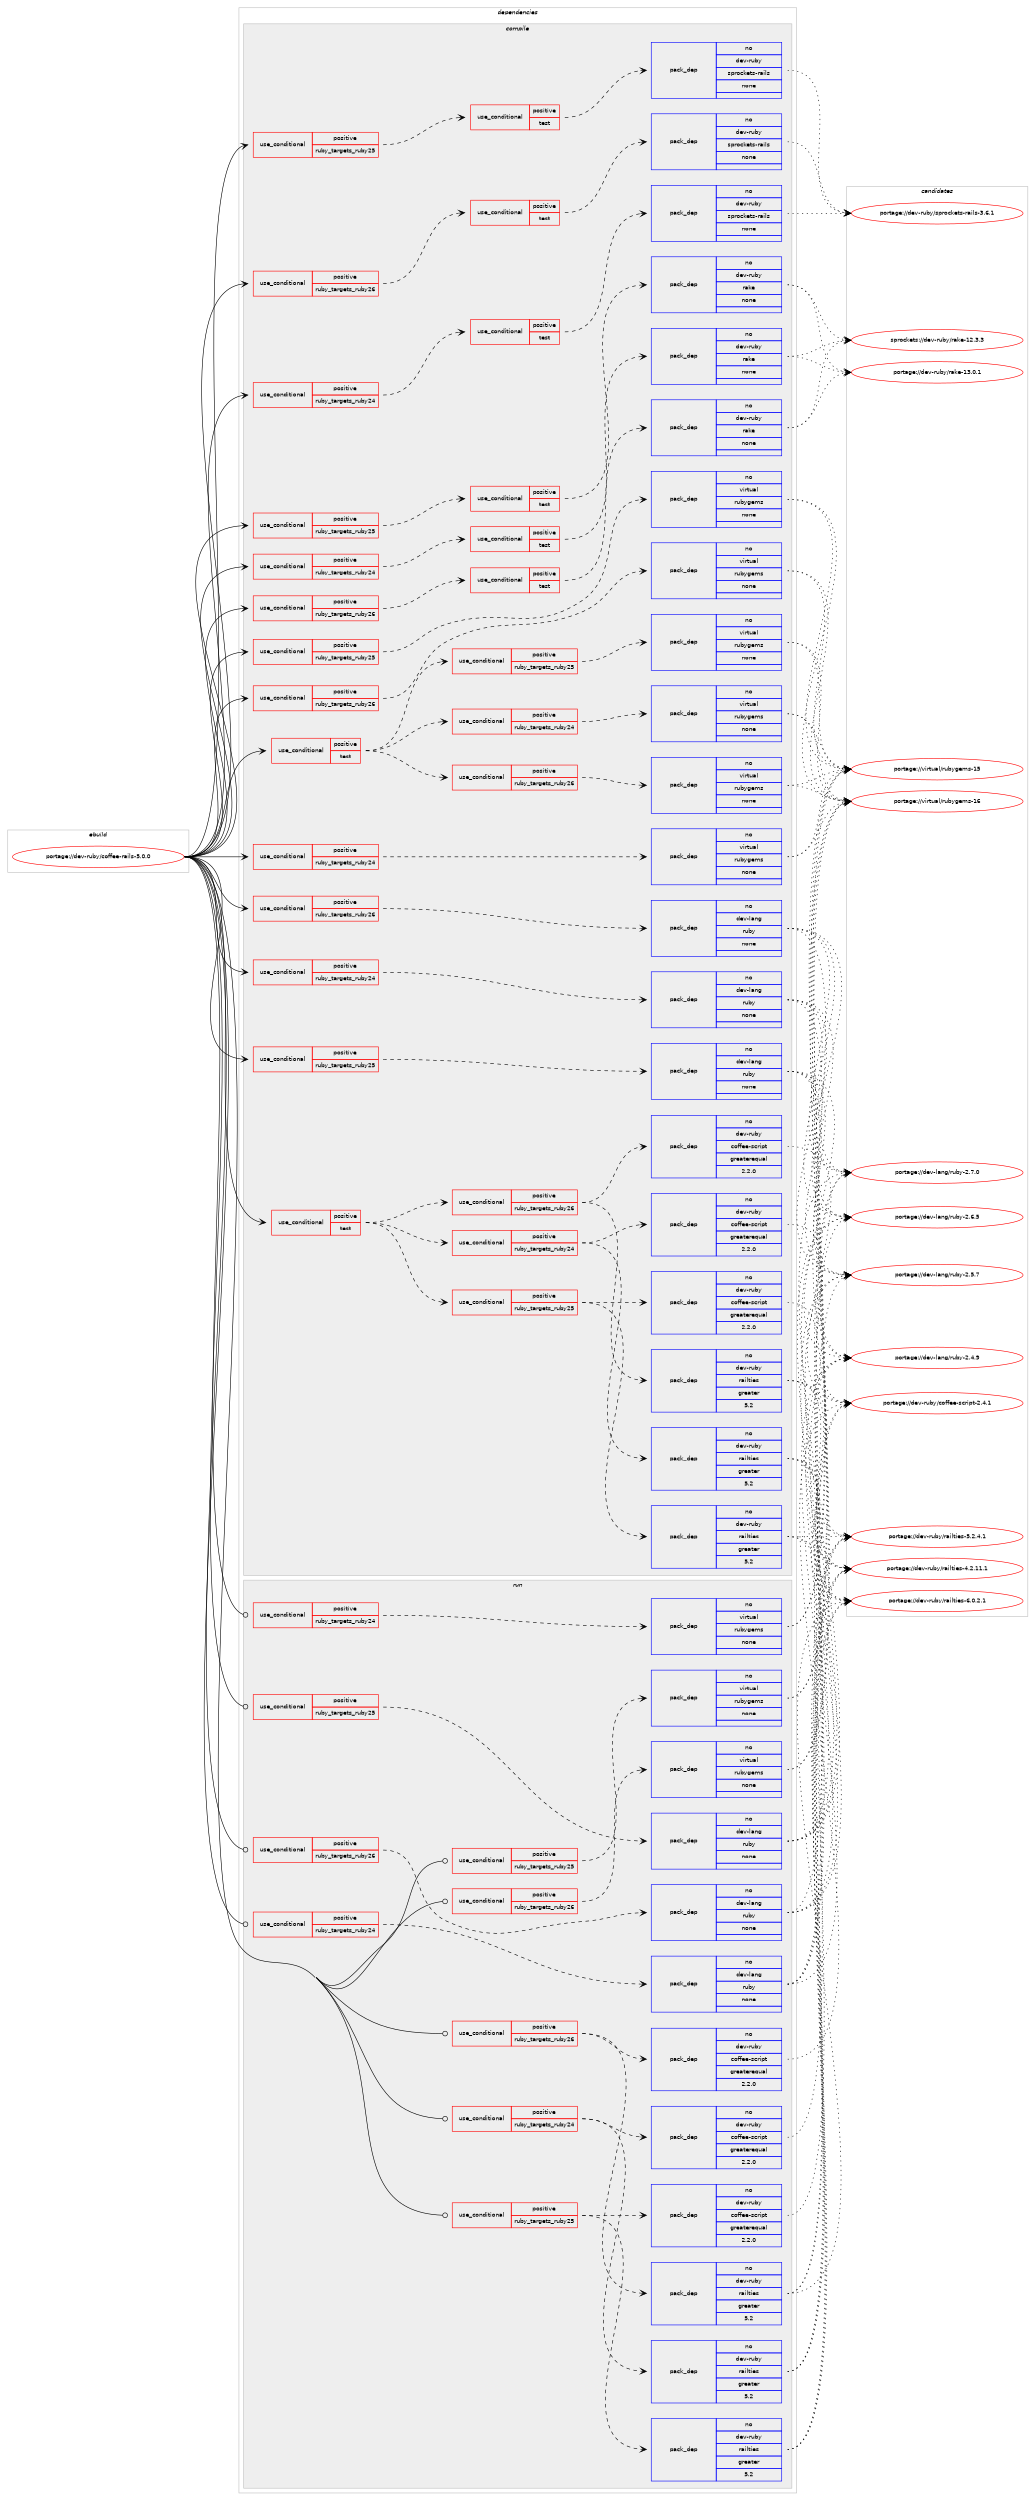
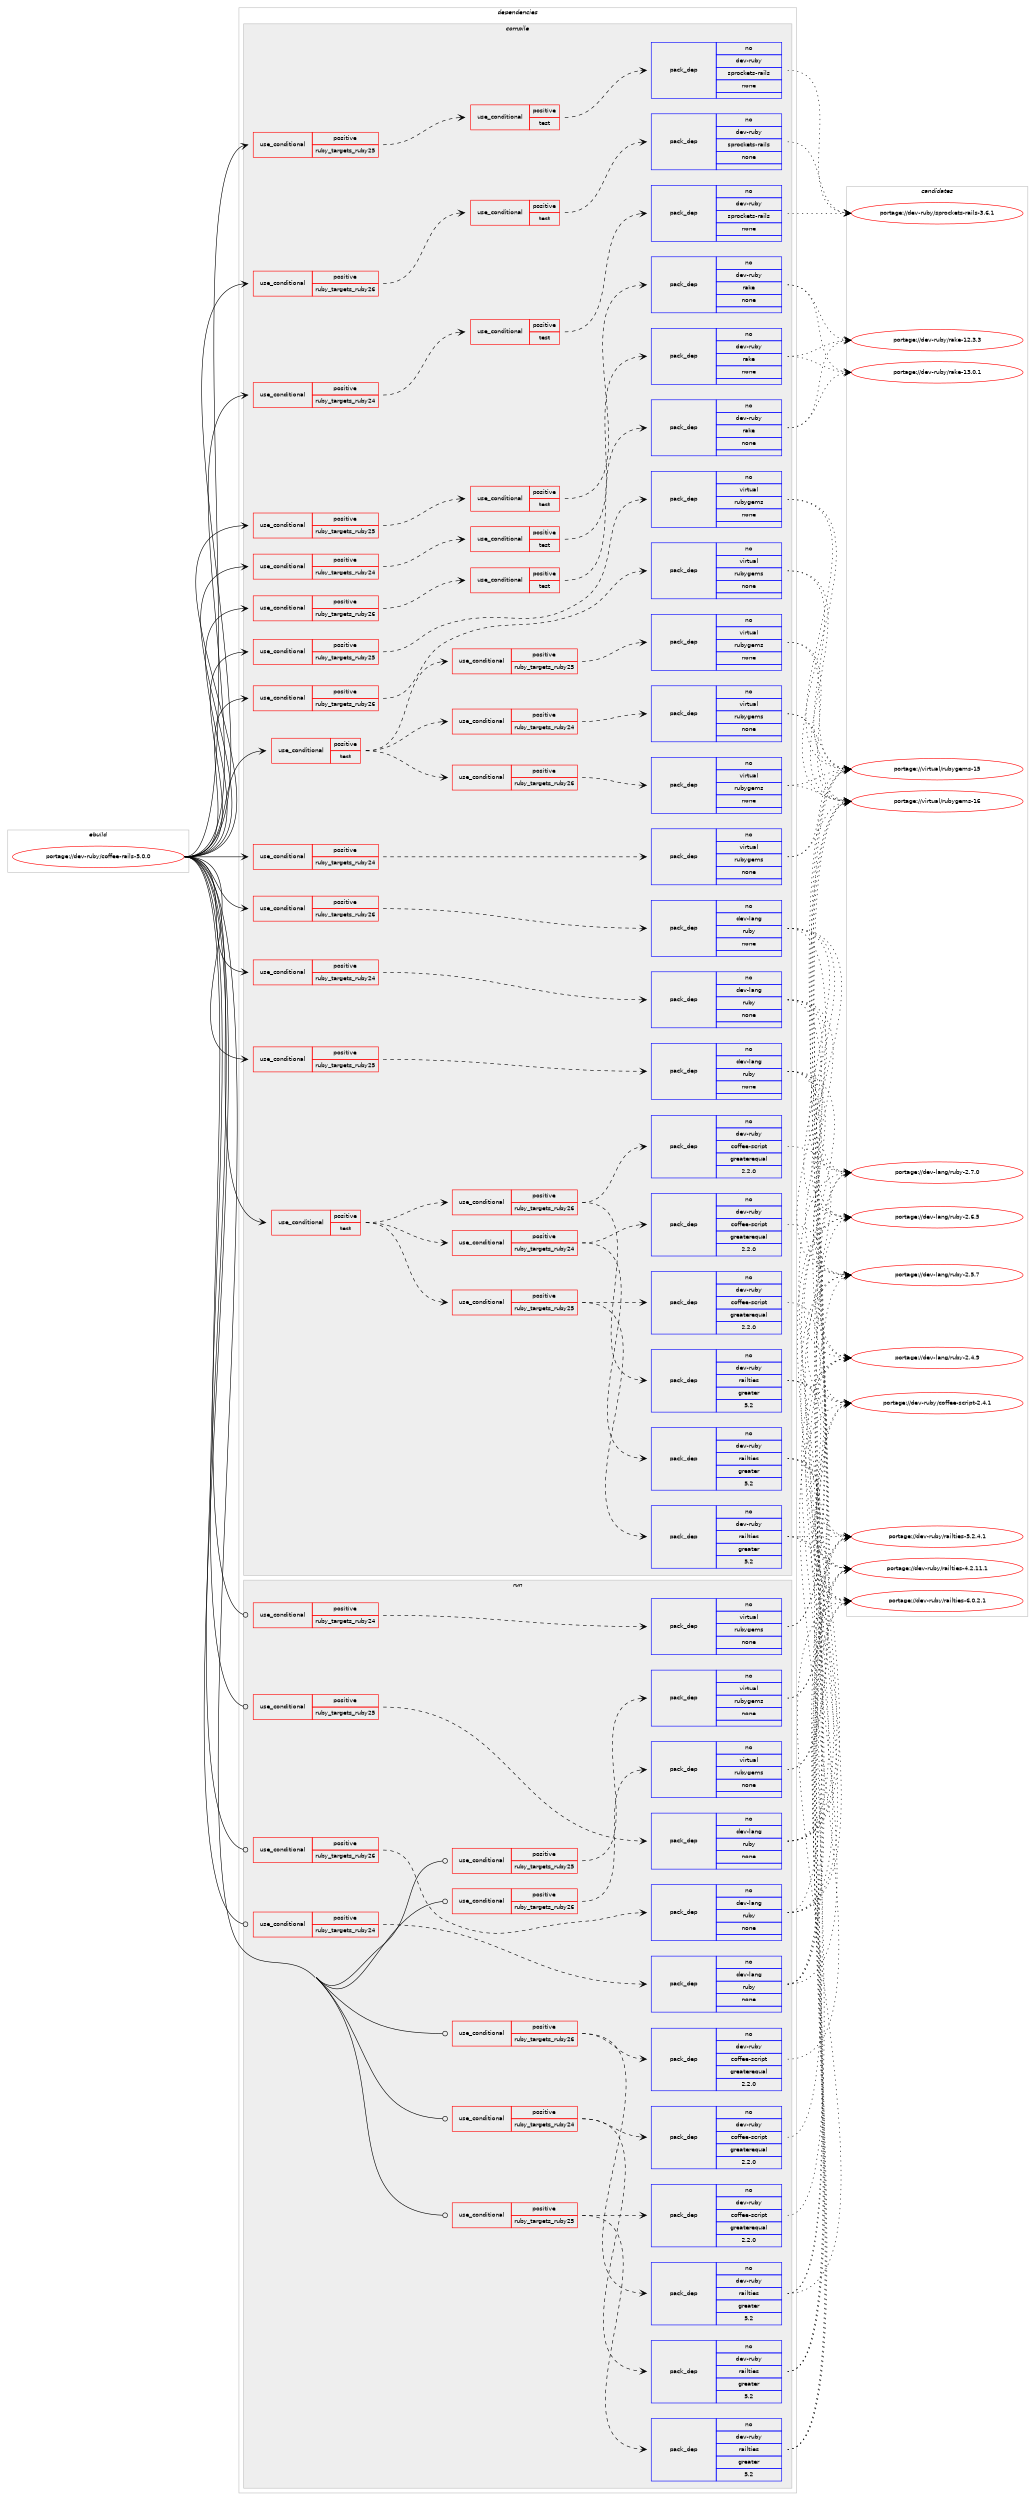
(937, 340) -> (937, 340)
